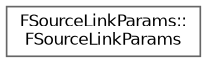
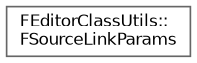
(103, 31) -> (99, 31)
